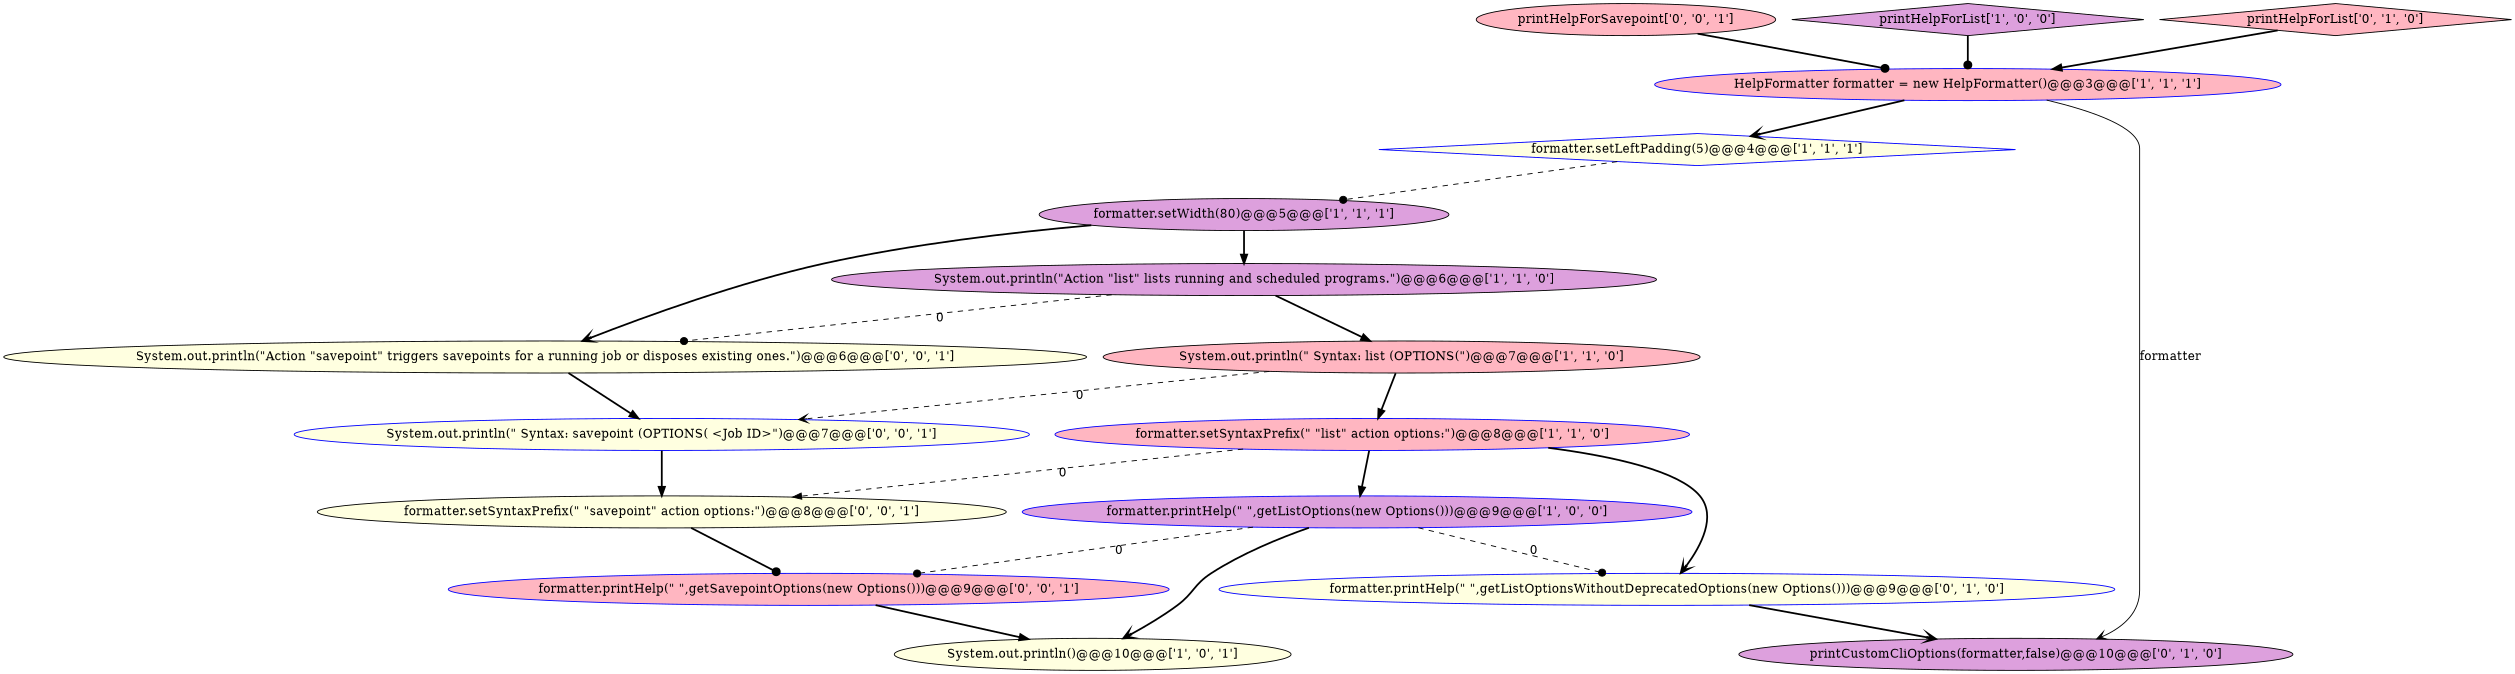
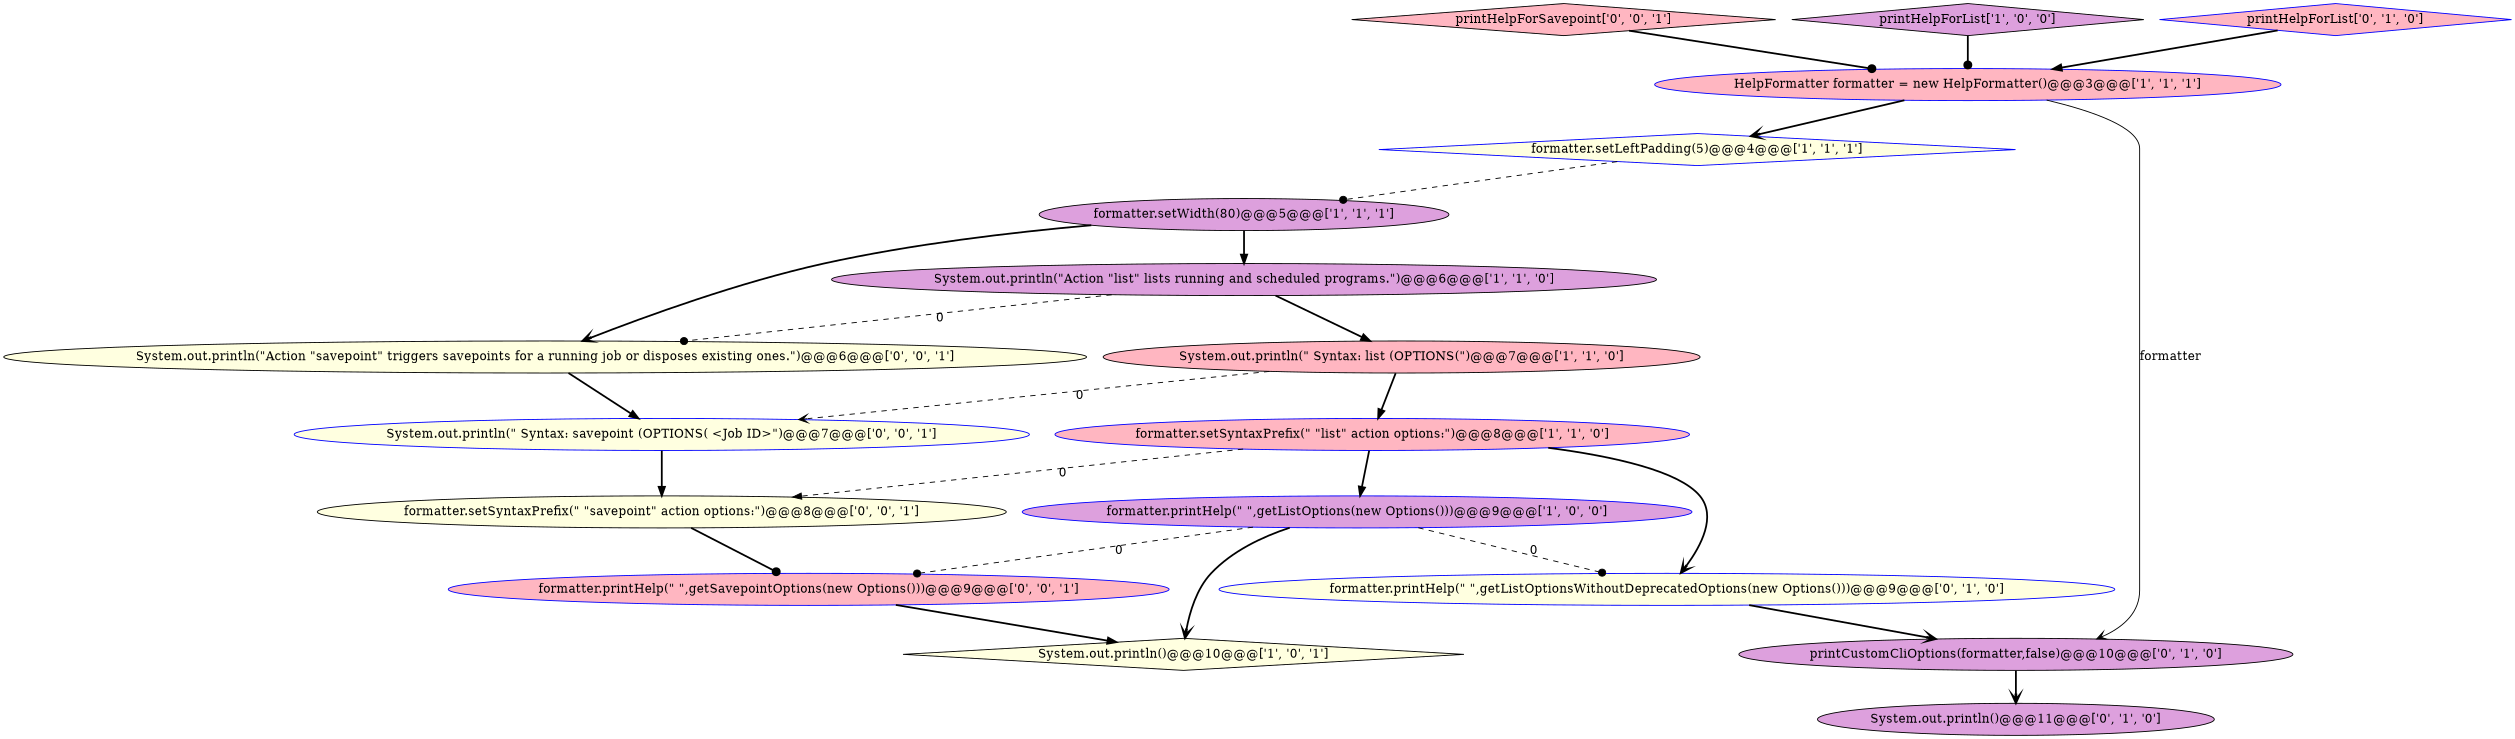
(1626, 20) -> (1564, 20)
(2335, 20) -> (2335, 20)
(1093, 654) -> (1183, 654)
none -> (2016, 719)
